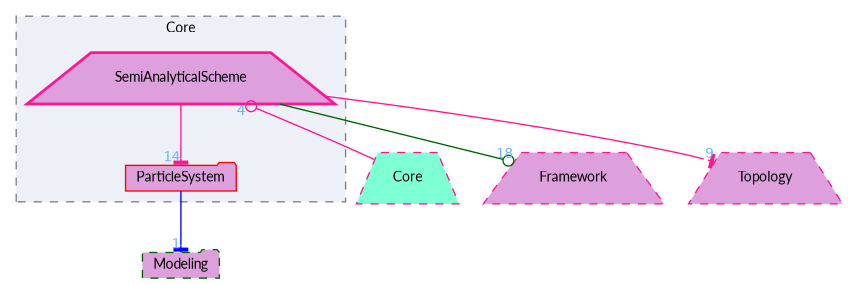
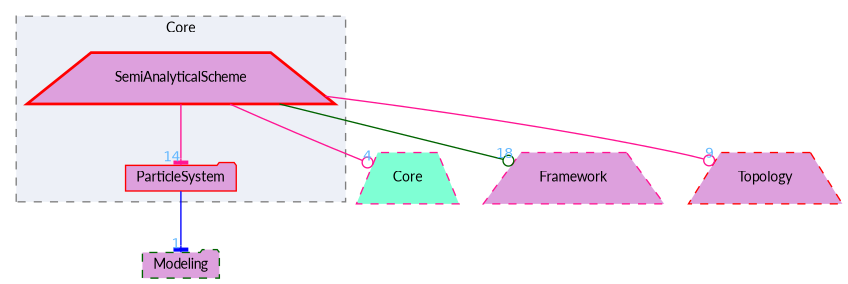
(181, 78) -> (181, 78)
(515, 123) -> (515, 123)
(315, 133) -> (296, 133)
(765, 178) -> (765, 178)
